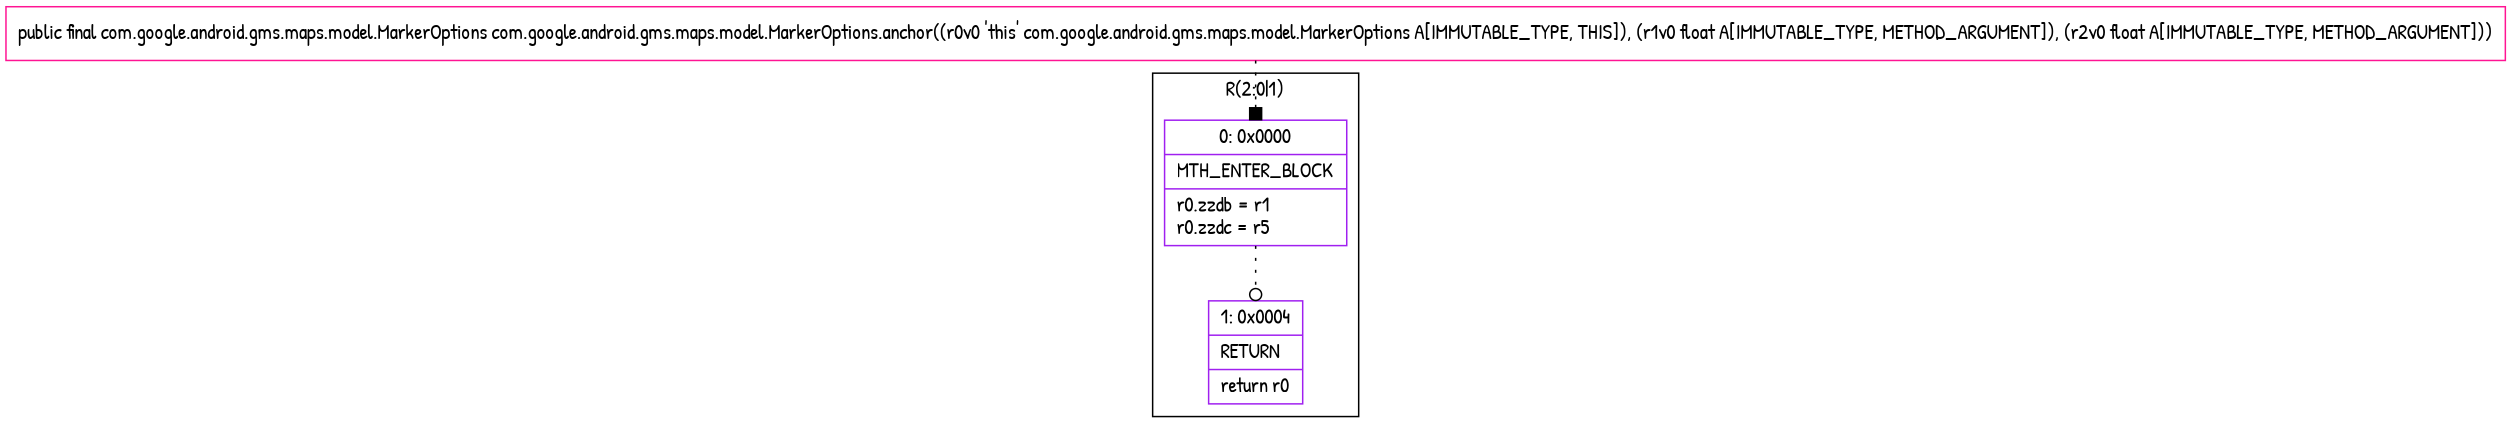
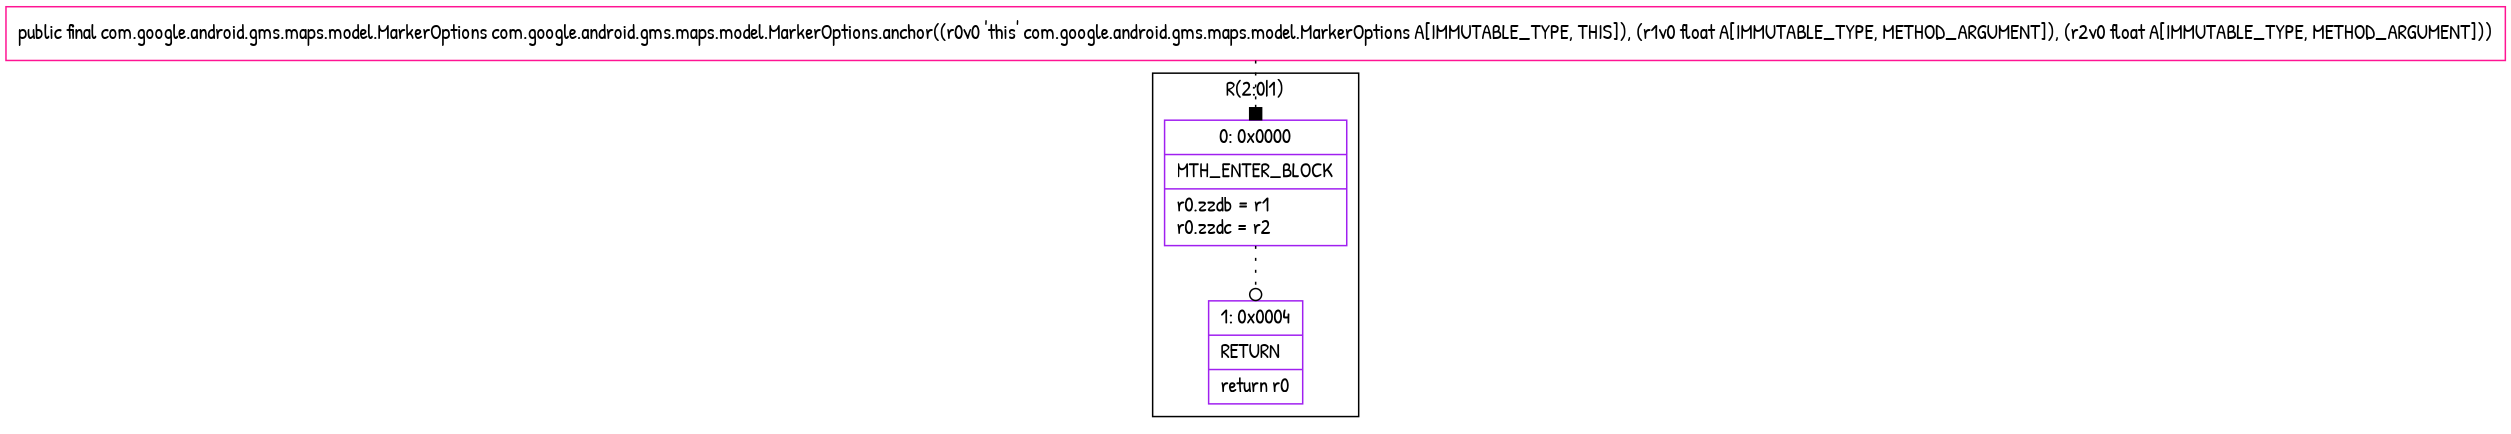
(1224, 228) -> (1224, 228)
